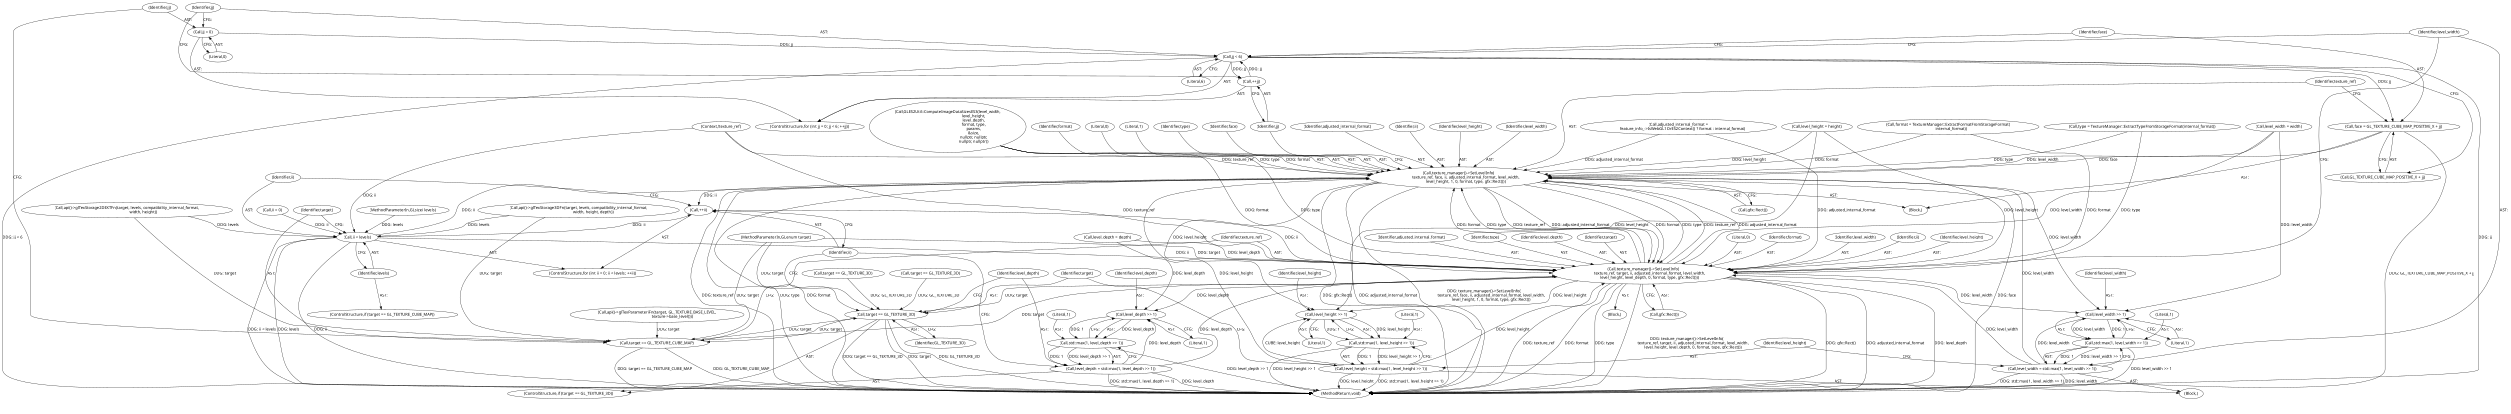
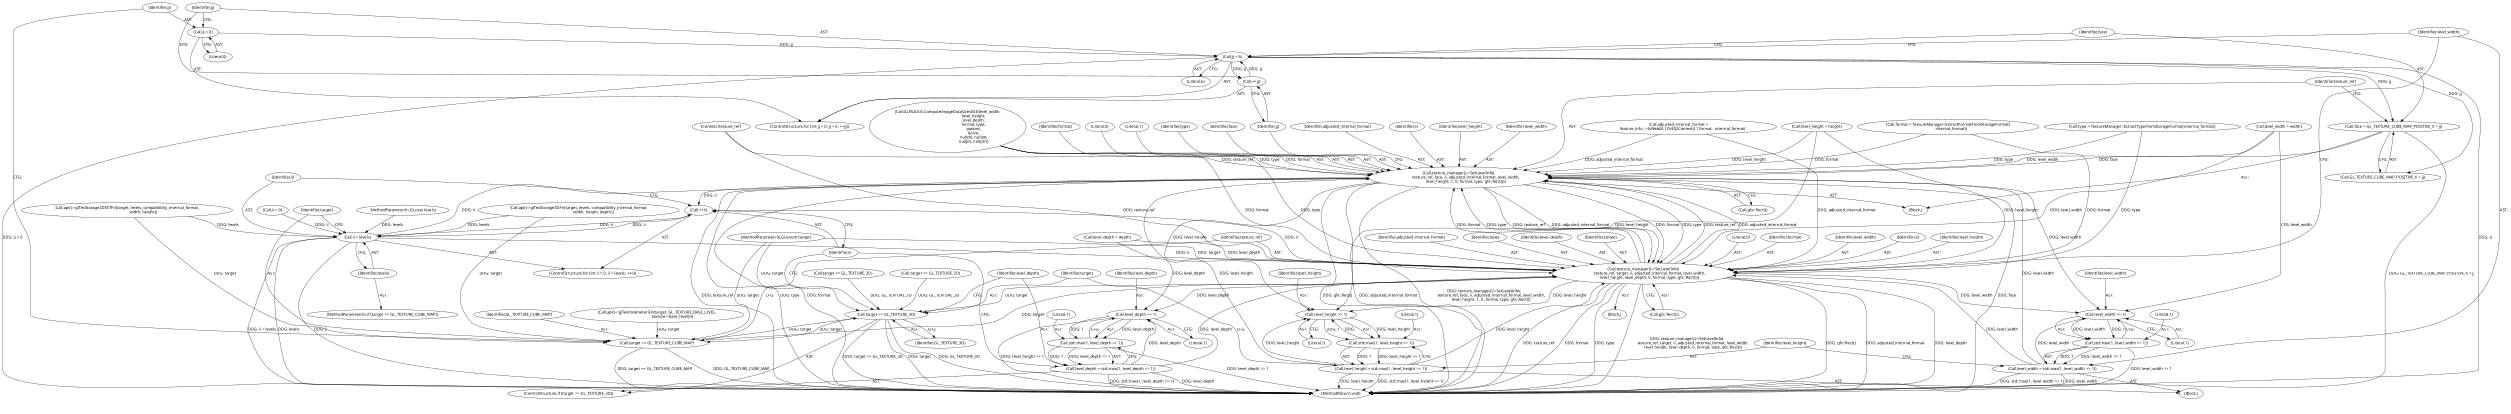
(2455, 94) -> (2455, 94)
(505, 149) -> (536, 227)
(2297, 225) -> (2297, 225)
(382, 315) -> (382, 315)
none -> (519, 315)
(1351, 329) -> (1351, 329)
(1283, 343) -> (1283, 343)
(1287, 358) -> (1087, 381)
(2111, 364) -> none
